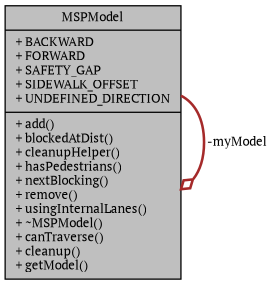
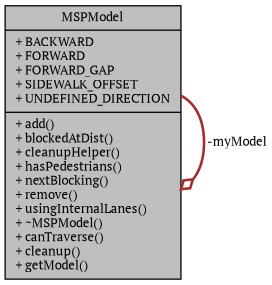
(58, 71) -> (65, 71)
